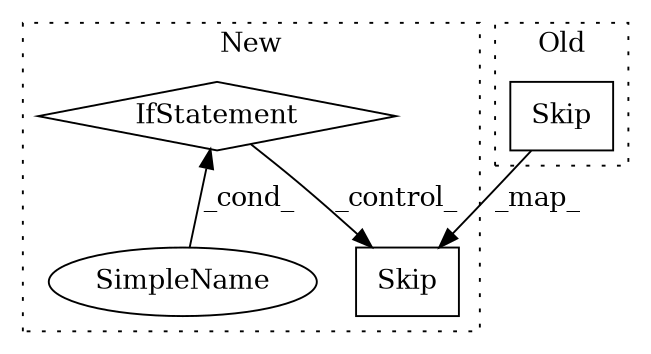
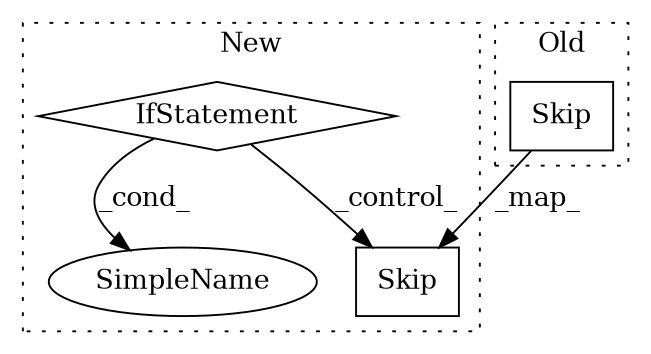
(198, 208) -> (103, 179)
